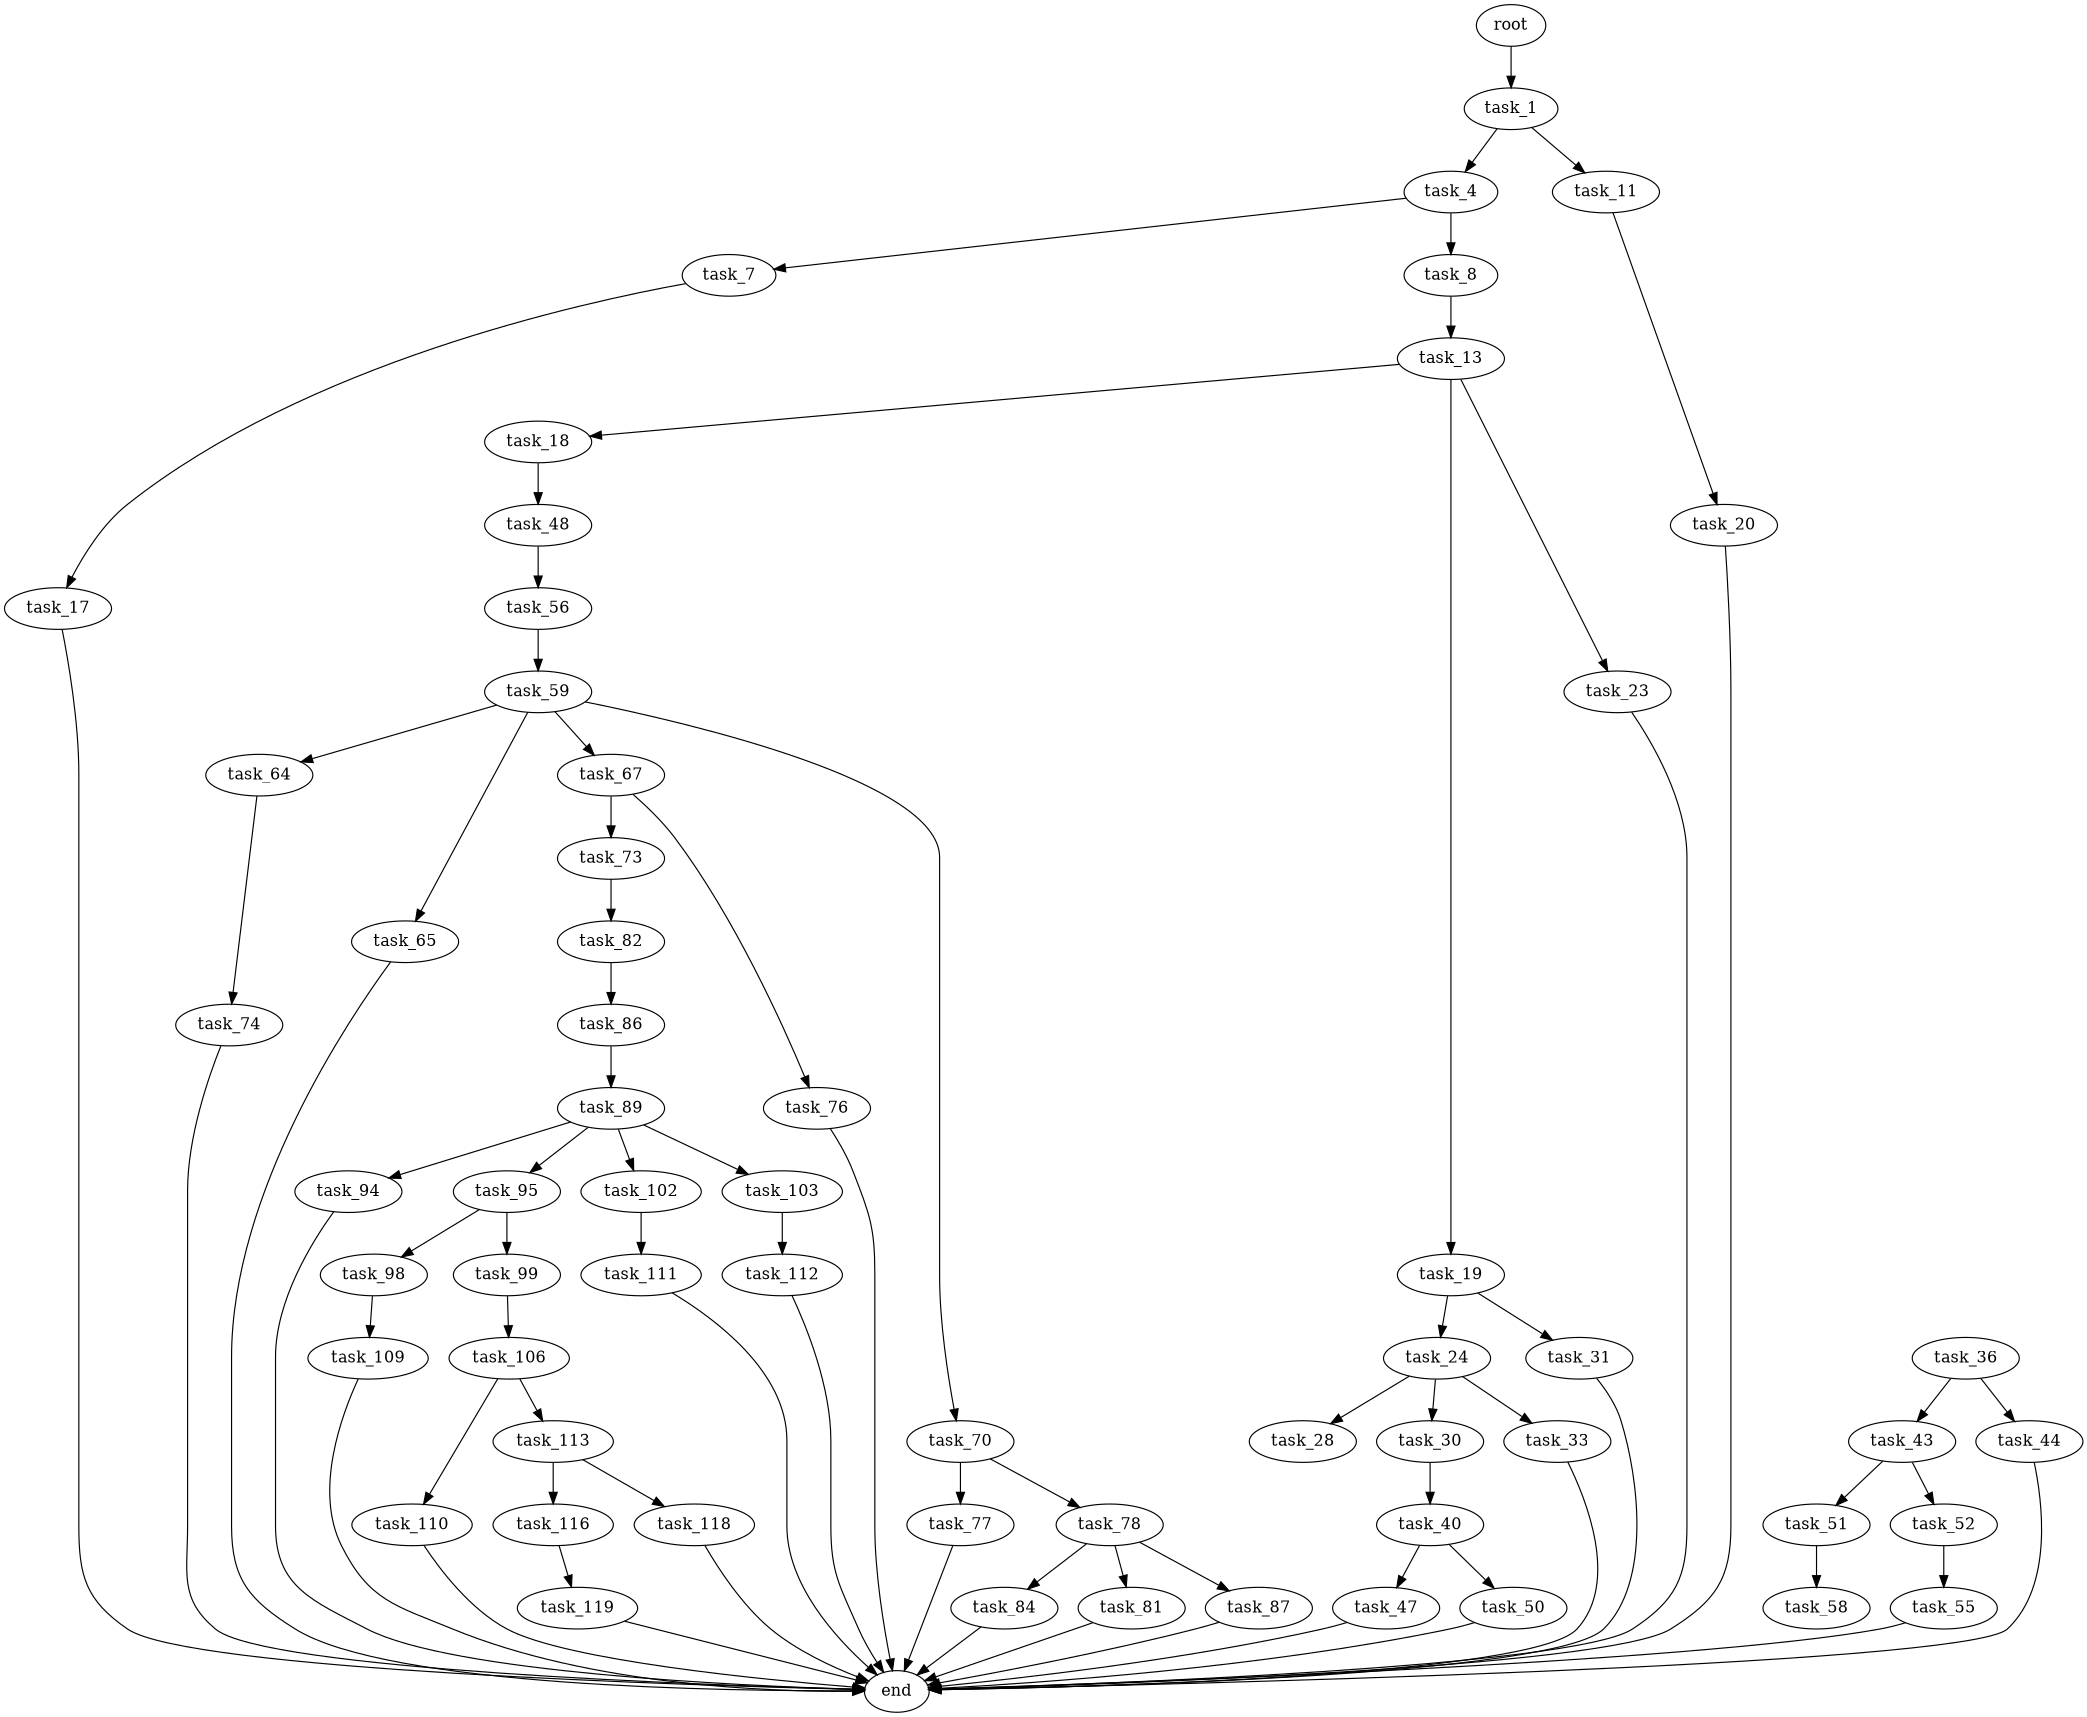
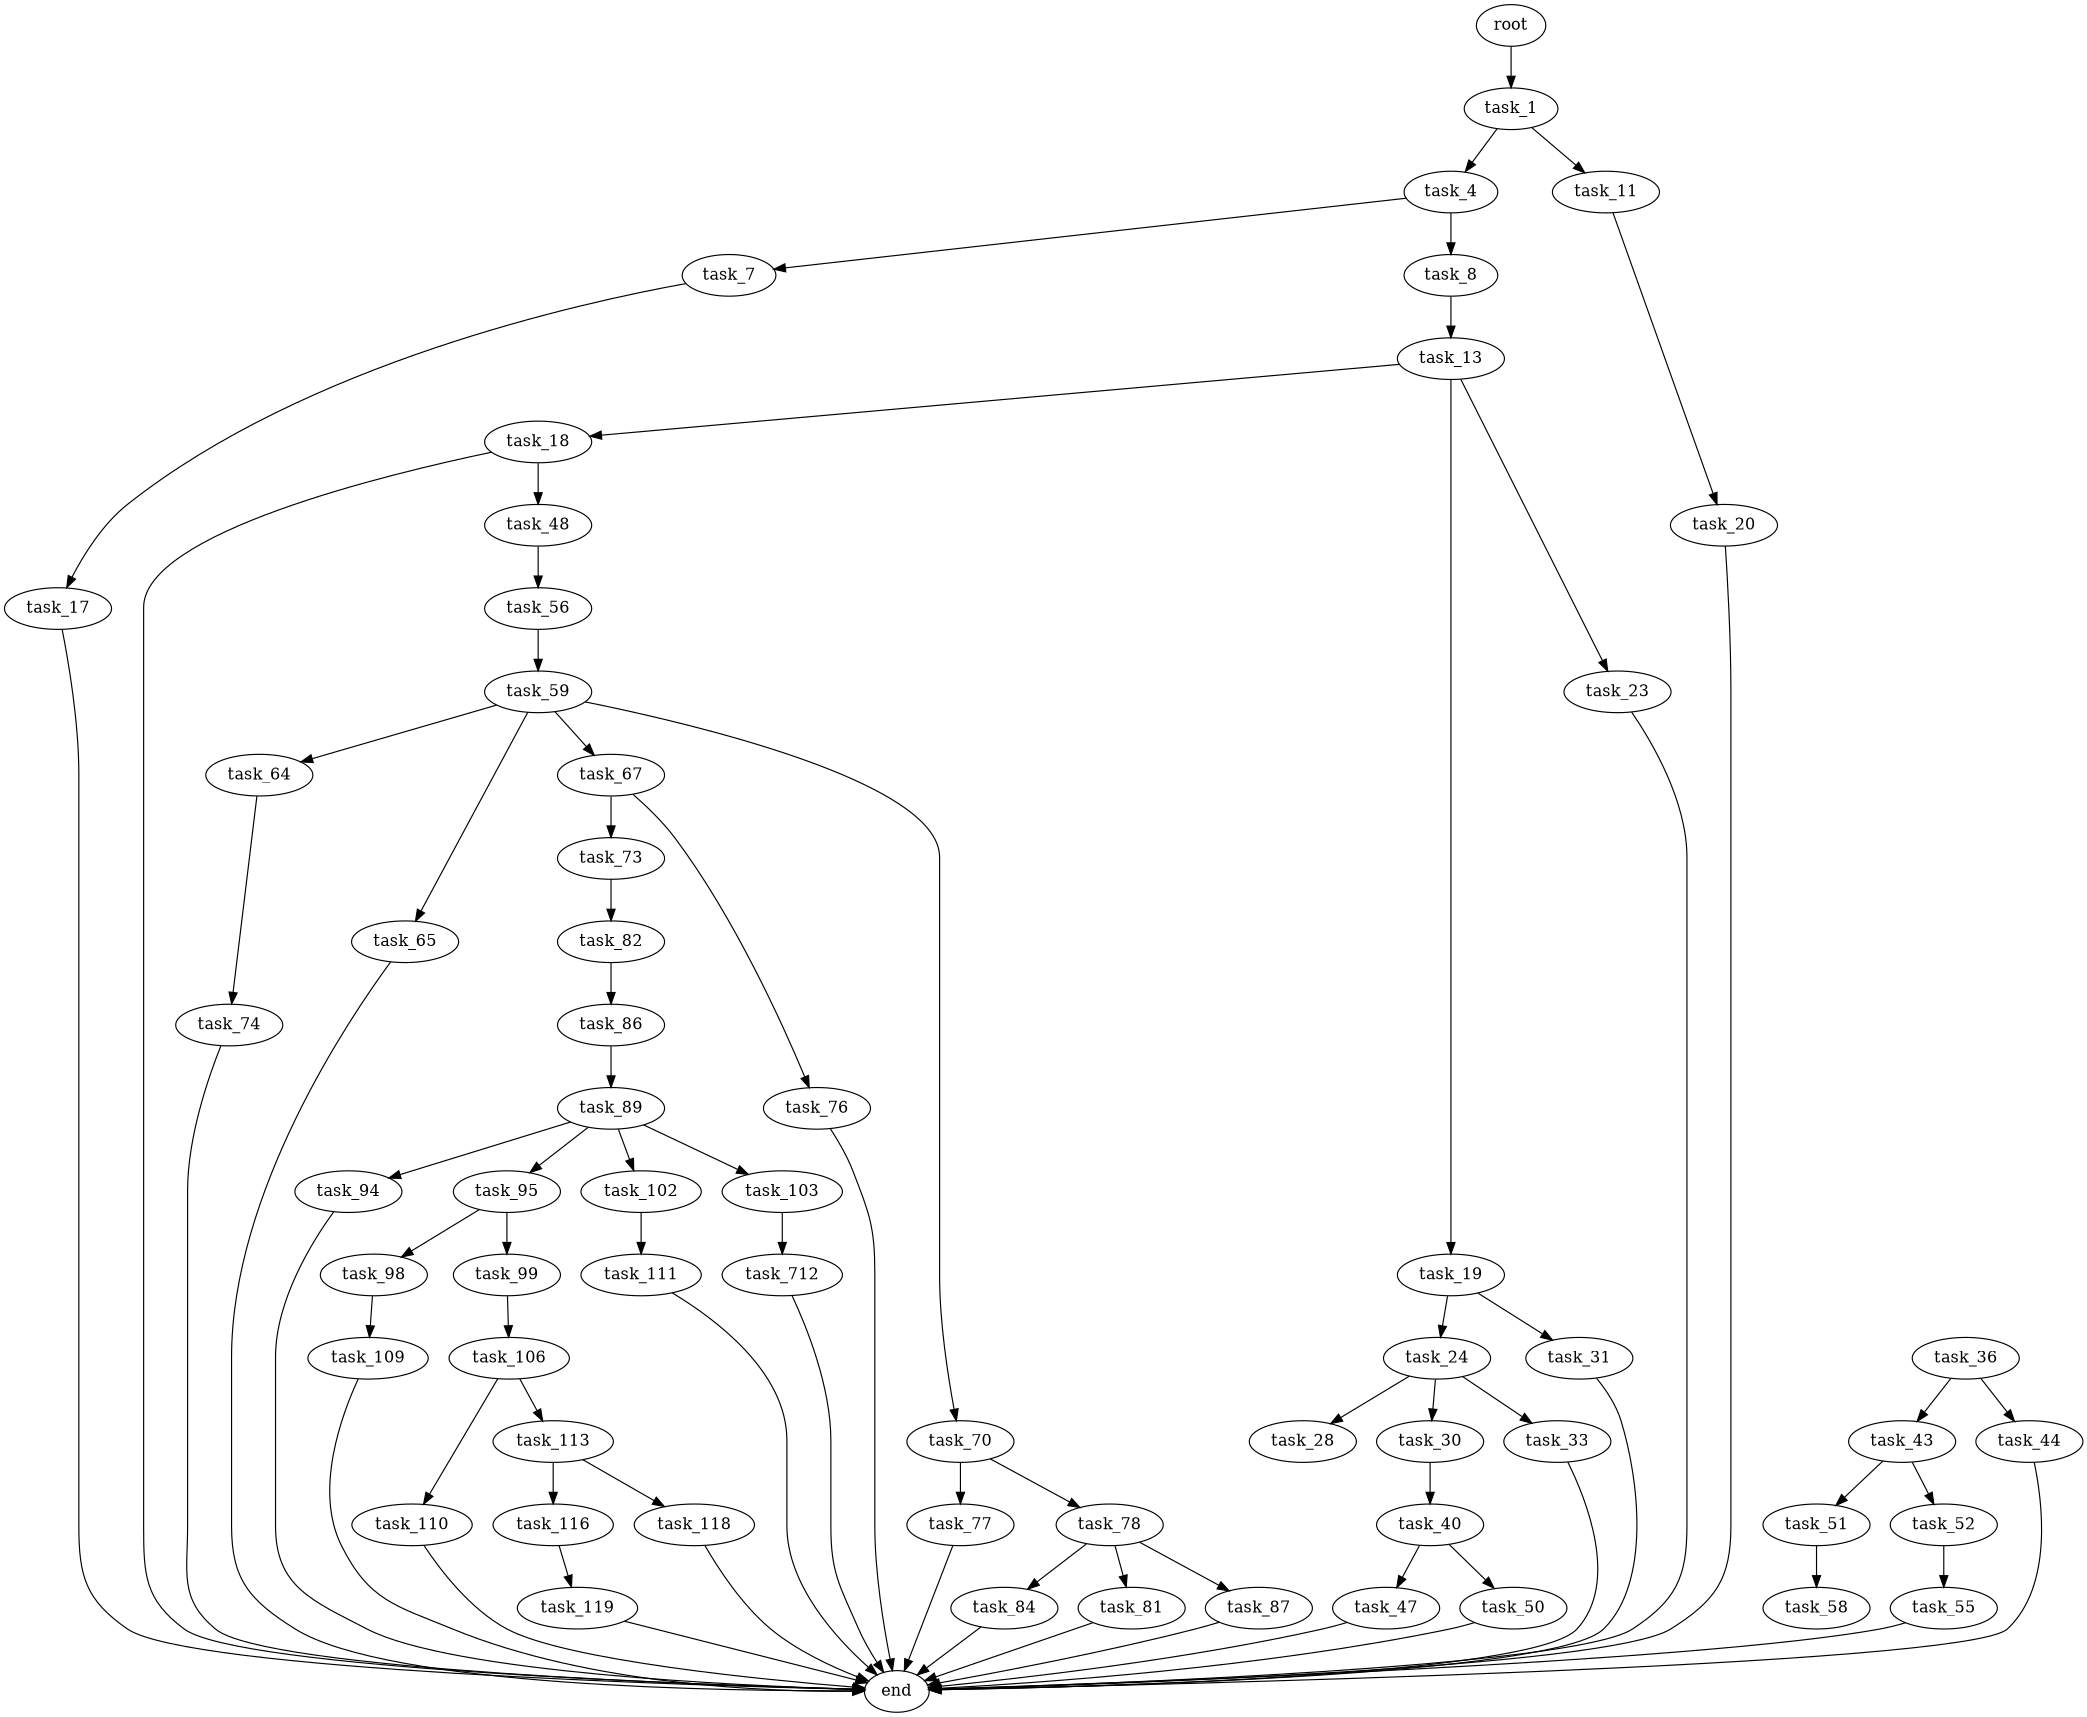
none -> (144, 1265)
(782, 1275) -> (782, 1275)
